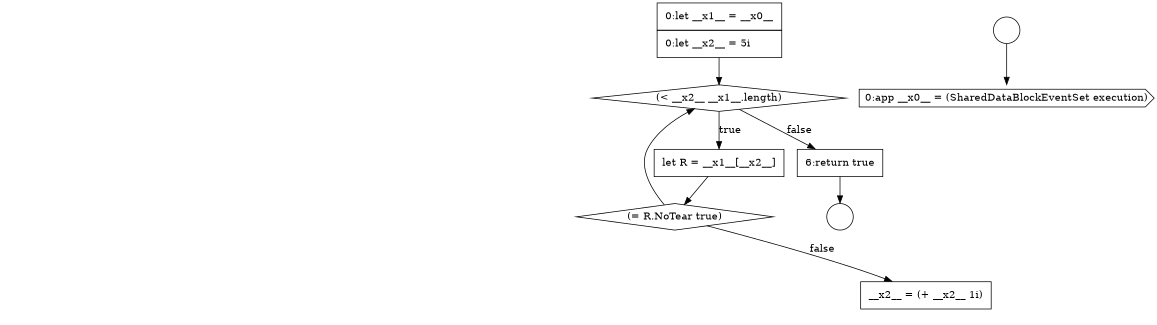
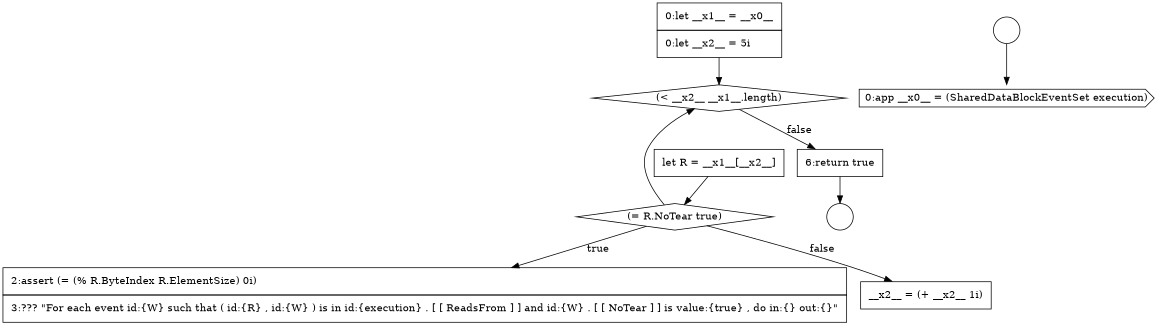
(719, 127) -> none
none -> (425, 295)
